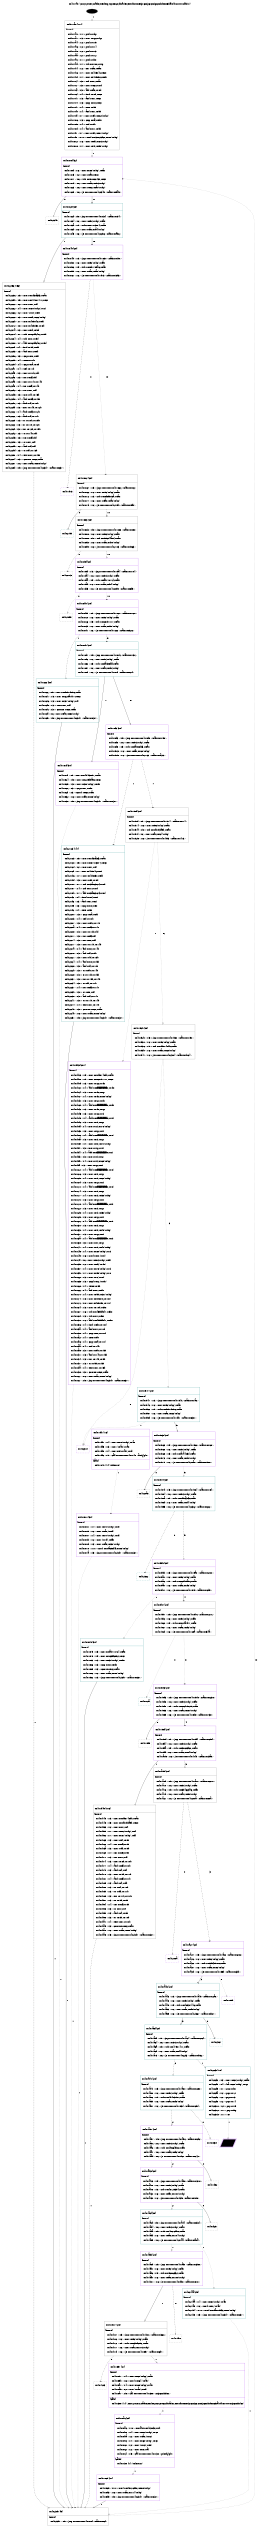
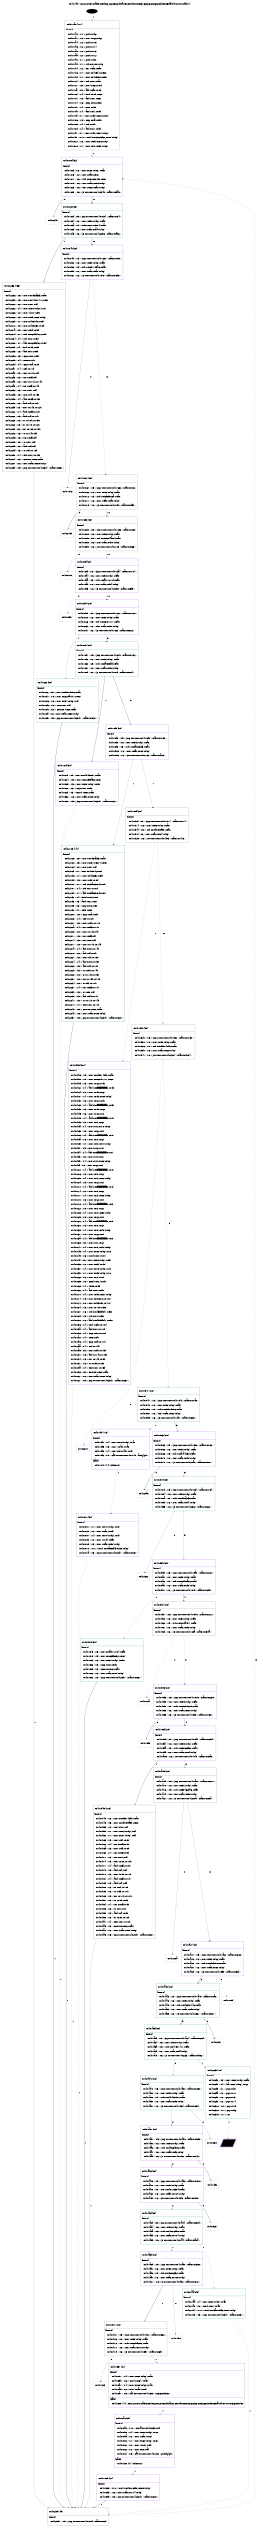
(110, 1427) -> (154, 1425)
